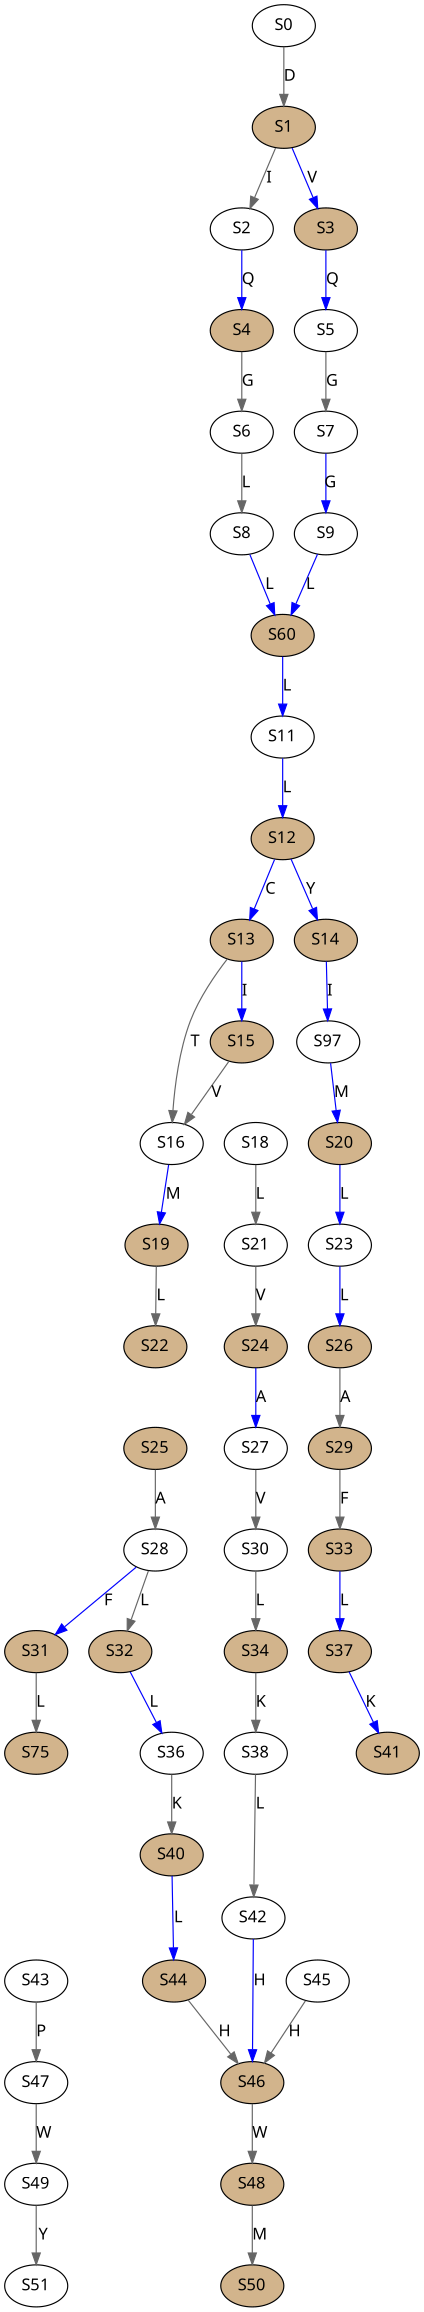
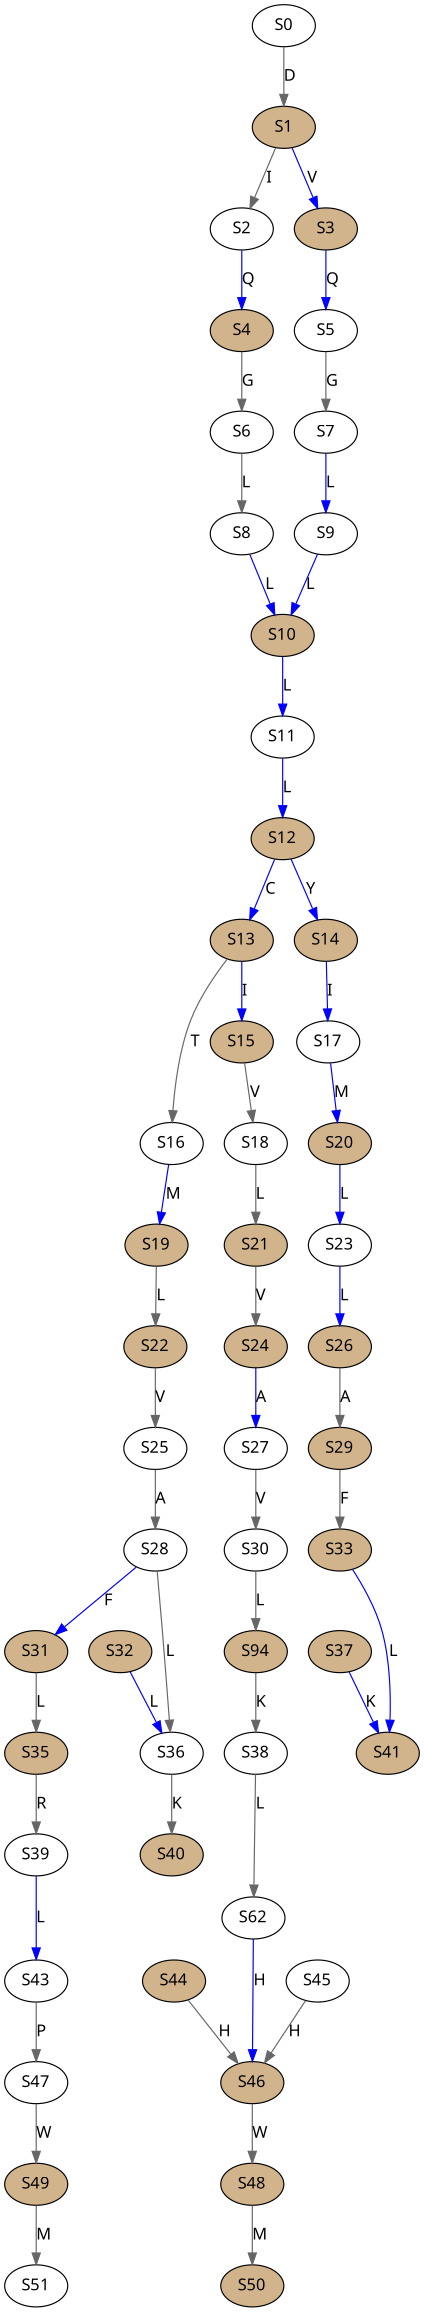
(331, 483) -> (331, 483)
(283, 635) -> (283, 635)
(328, 1042) -> (328, 1042)
(210, 1088) -> (248, 1087)
(256, 1245) -> (256, 1245)
none -> (155, 1392)
(155, 1448) -> (155, 1448)
(140, 1595) -> (164, 1646)
(340, 1595) -> (385, 1641)
(256, 1652) -> (256, 1652)
(36, 1753) -> (36, 1753)
none -> (36, 1855)
(173, 1912) -> none
(253, 1918) -> (253, 1918)
(36, 2184) -> (36, 2184)
(44, 2235) -> (44, 2235)
